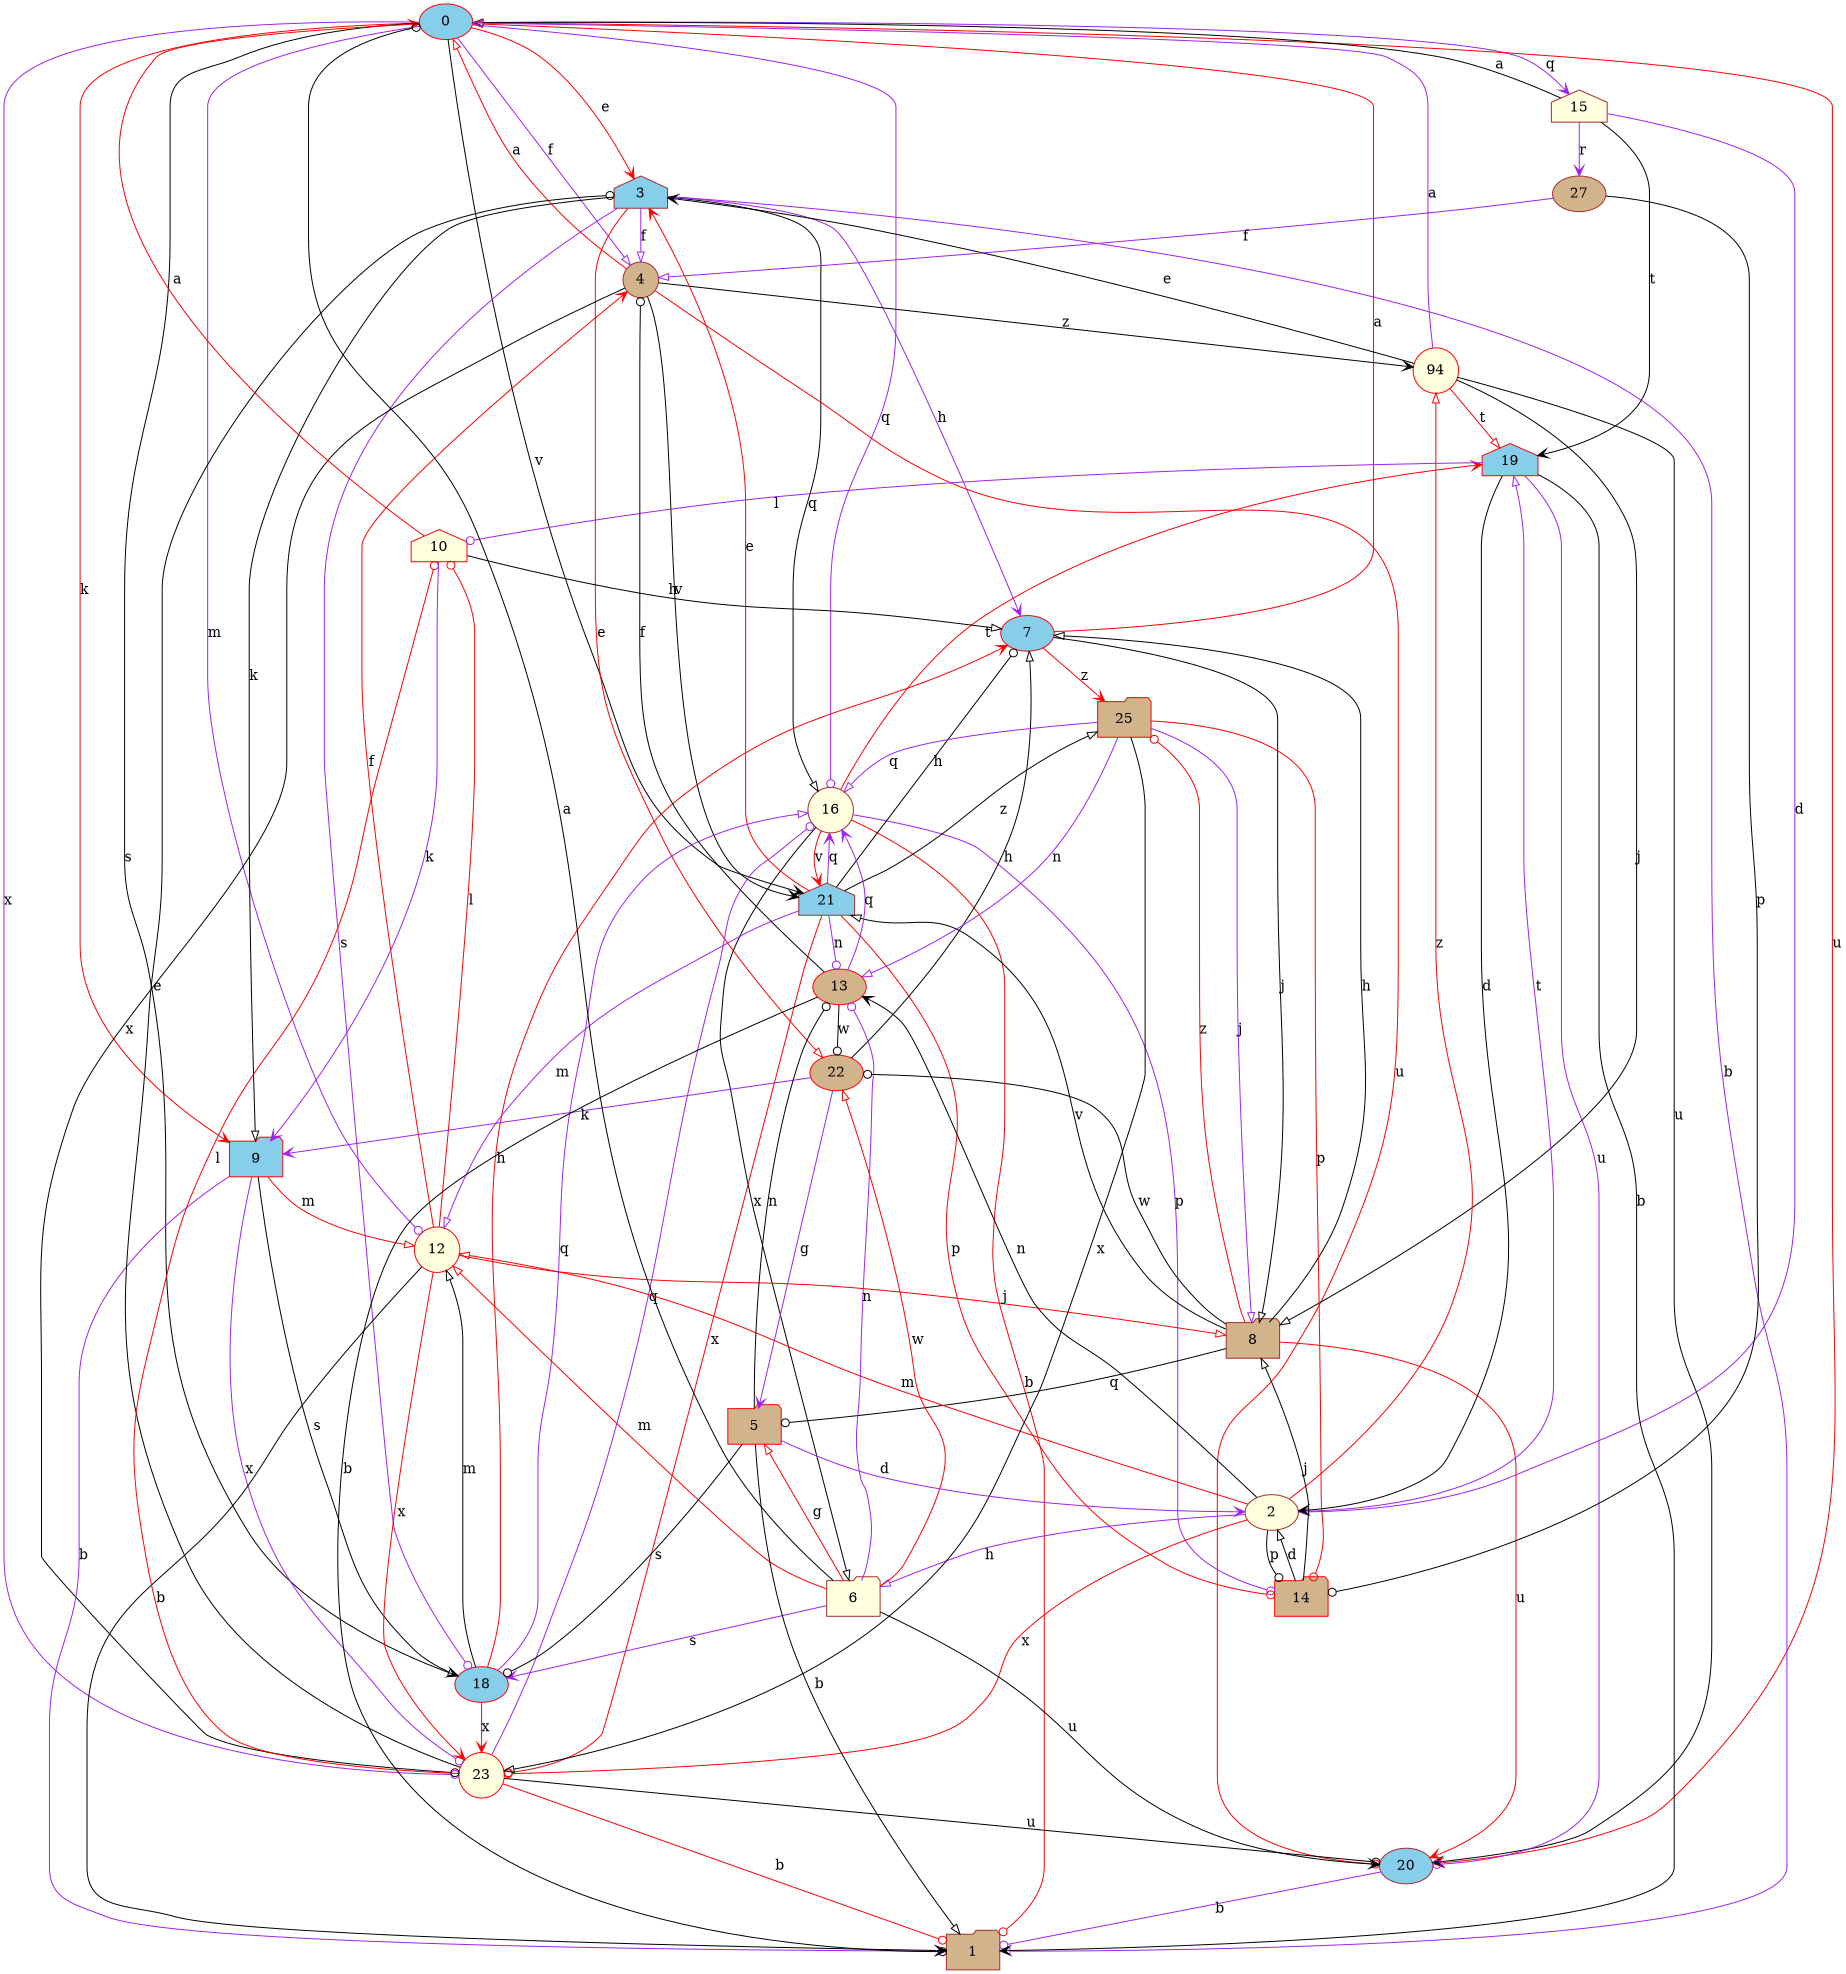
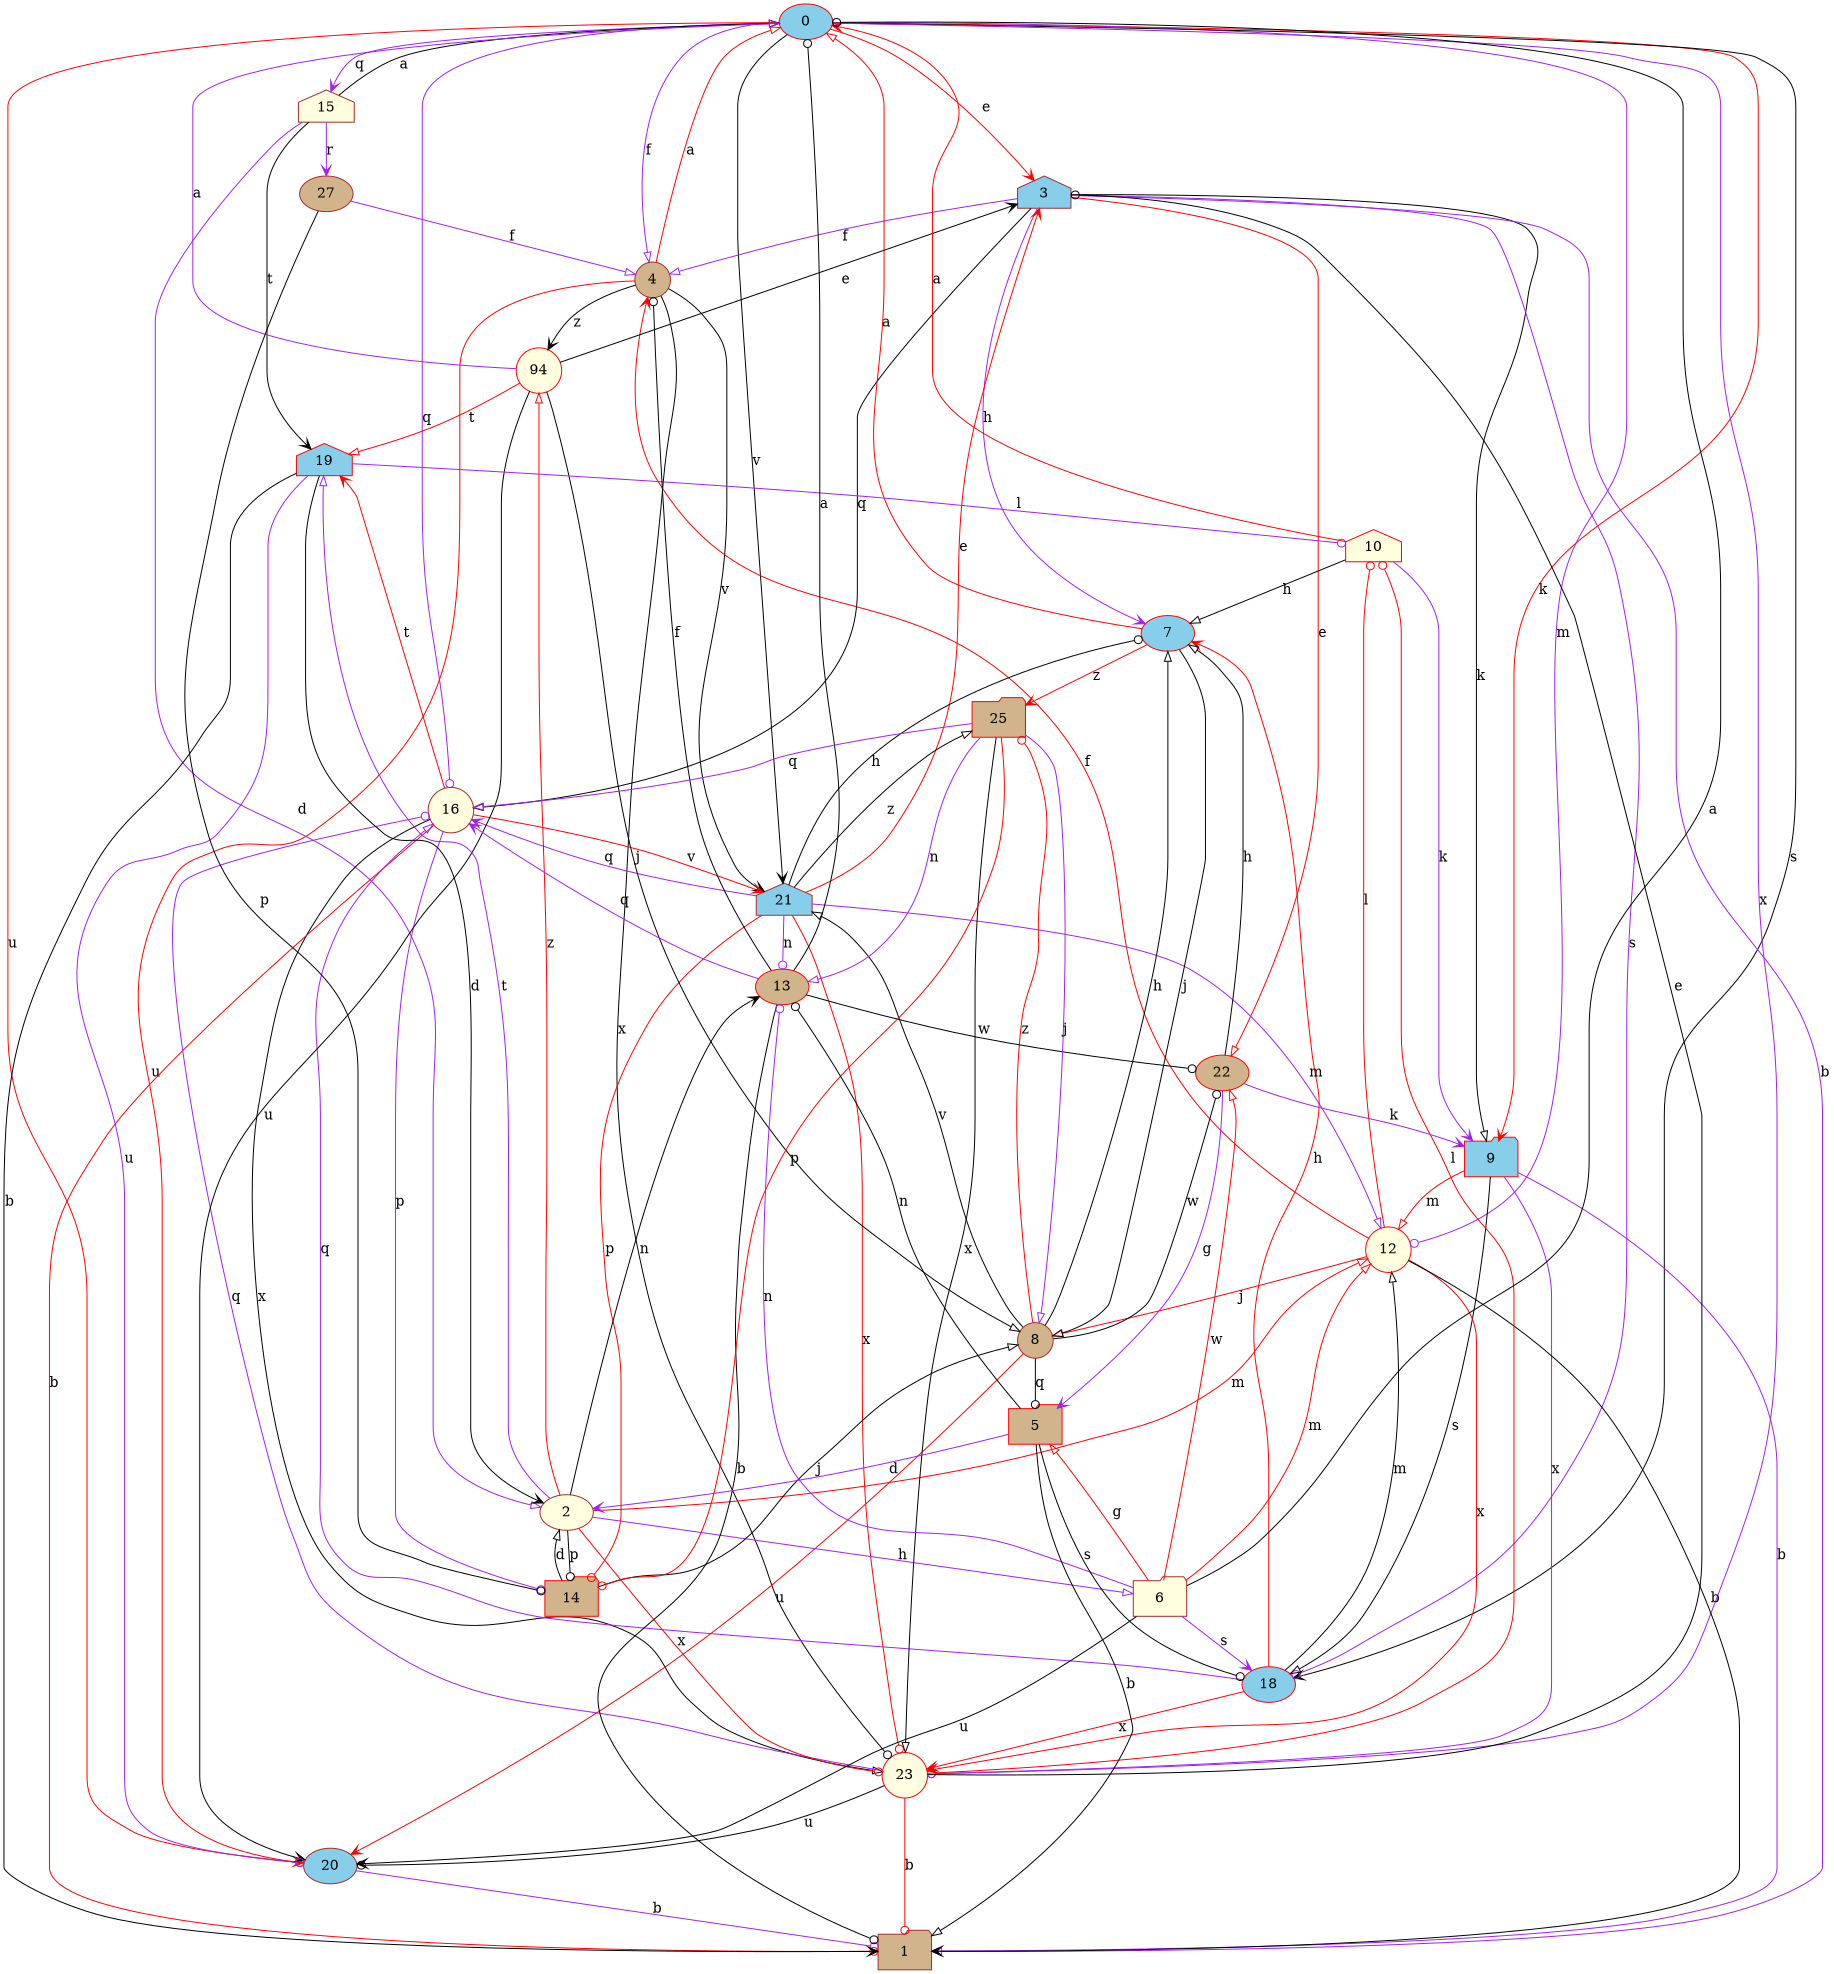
none -> (820, 514)
(745, 1171) -> (286, 1468)
(1253, 1340) -> (1035, 1340)
